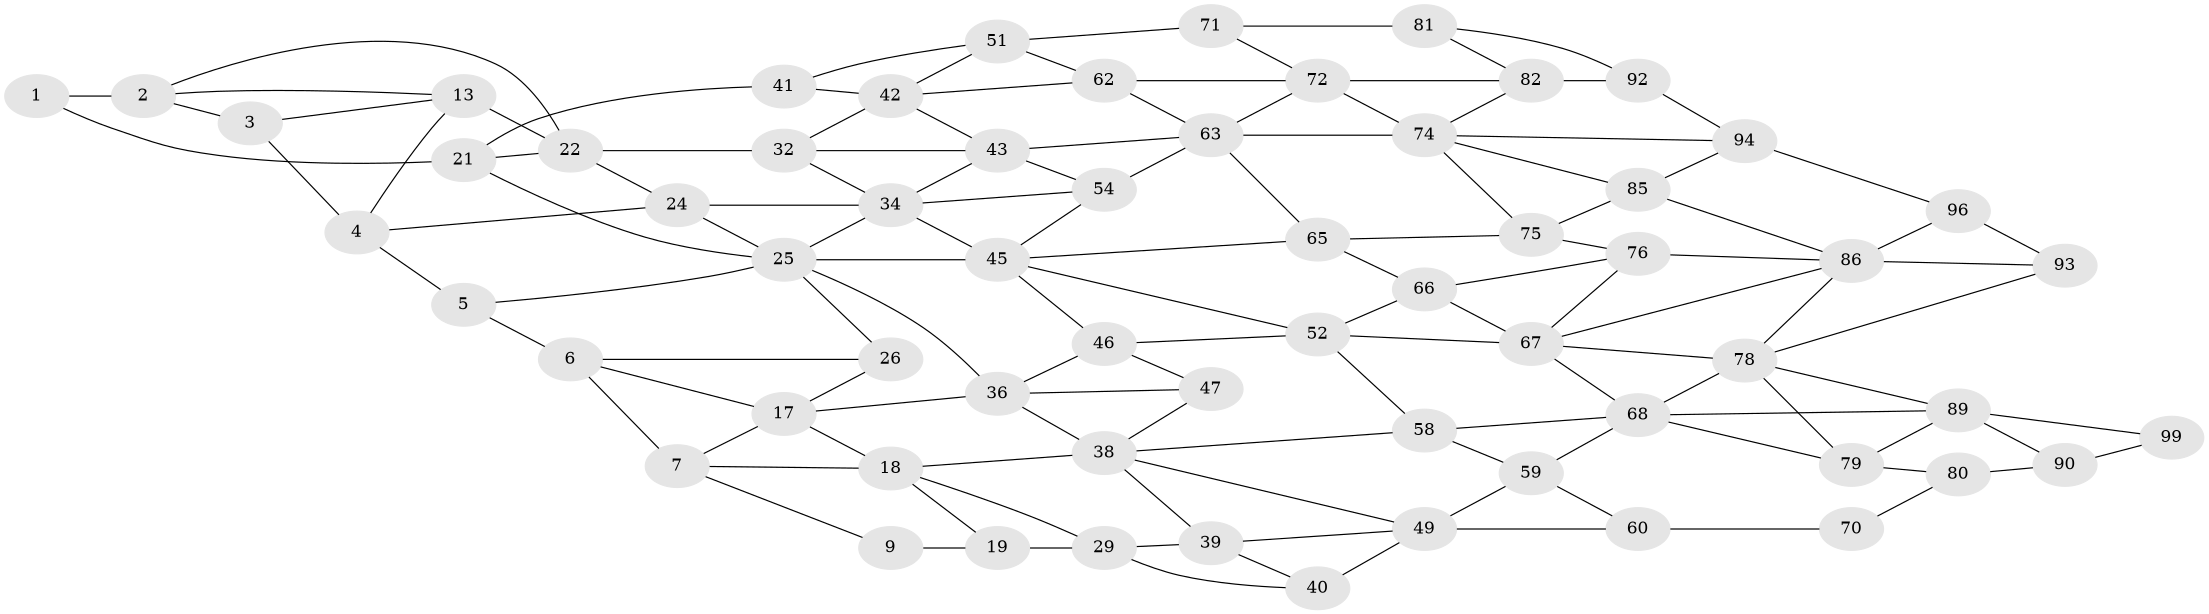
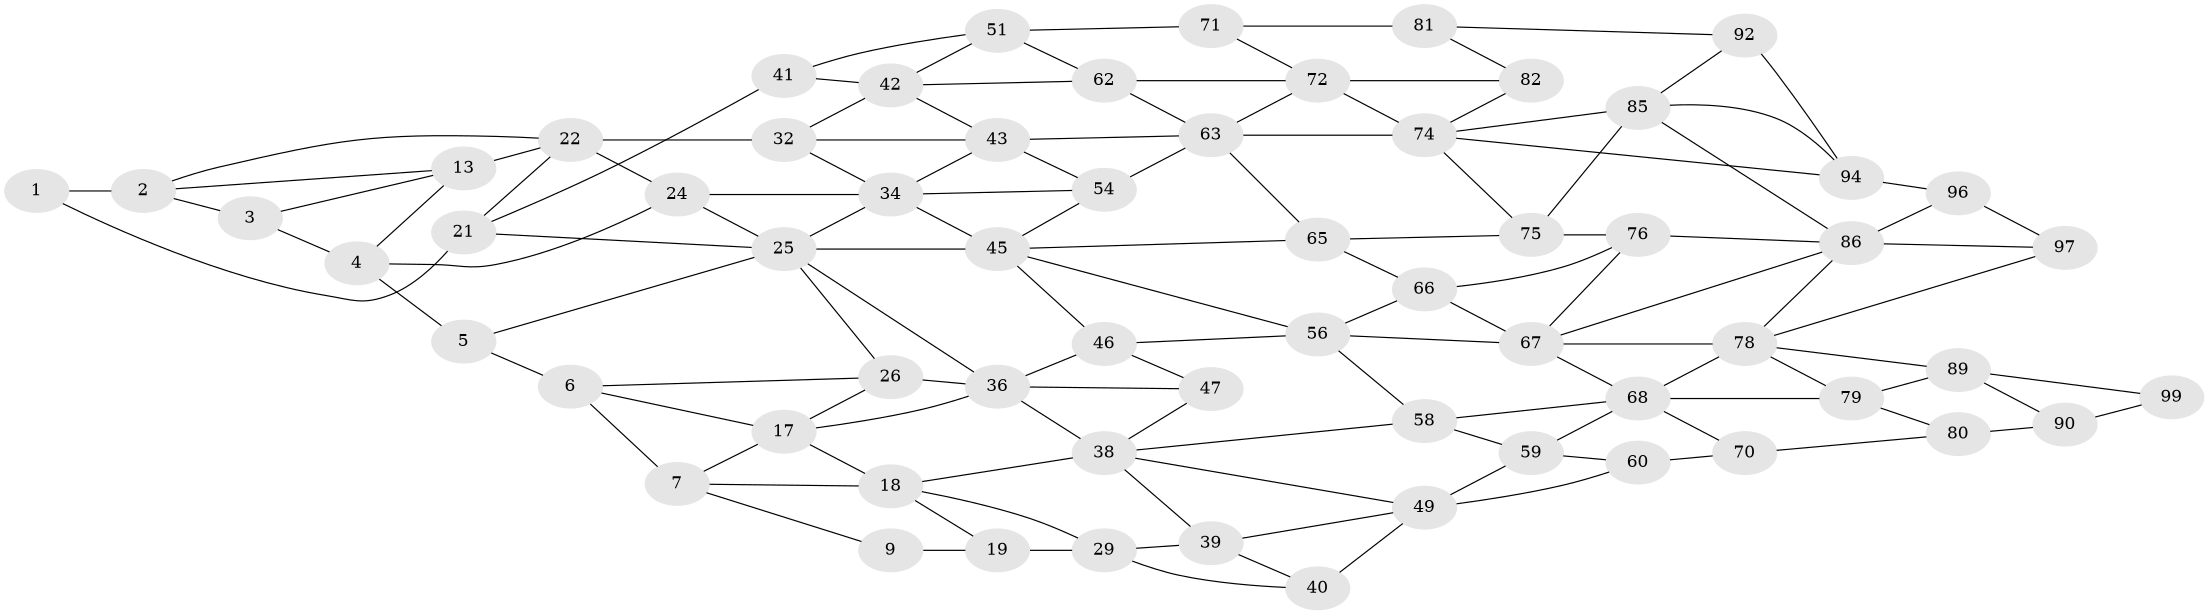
(1585, 81) -> (1691, 72)
(2065, 266) -> (2065, 248)
(1318, 334) -> (1318, 334)
none -> (944, 382)
(1785, 413) -> (1692, 426)
